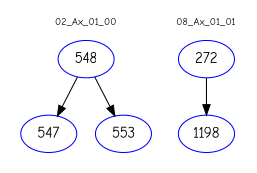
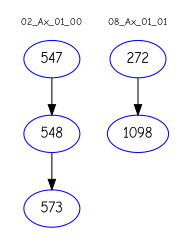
(70, 92) -> (52, 91)
(123, 134) -> (52, 209)
(206, 134) -> (138, 134)
